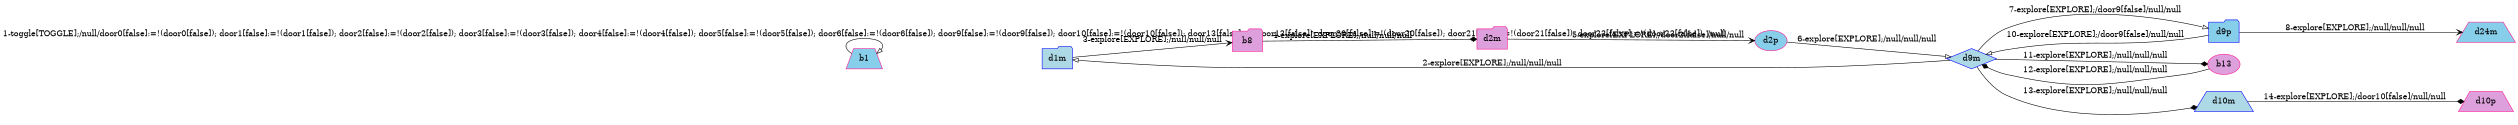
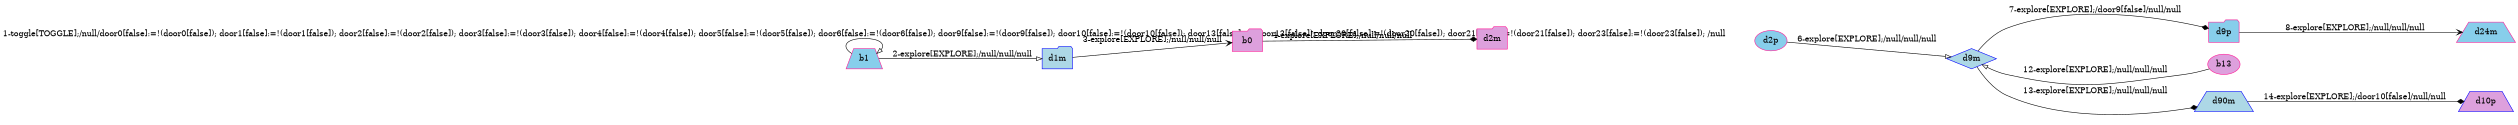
(2085, 14) -> (2085, 14)
(2224, 32) -> (2224, 32)
(1628, 40) -> none
(1247, 41) -> (1247, 41)
(2100, 43) -> none
(2098, 62) -> none
(1514, 68) -> (958, 59)
(2098, 84) -> (2098, 84)
(2224, 101) -> (2224, 101)
(2486, 101) -> (2486, 101)
